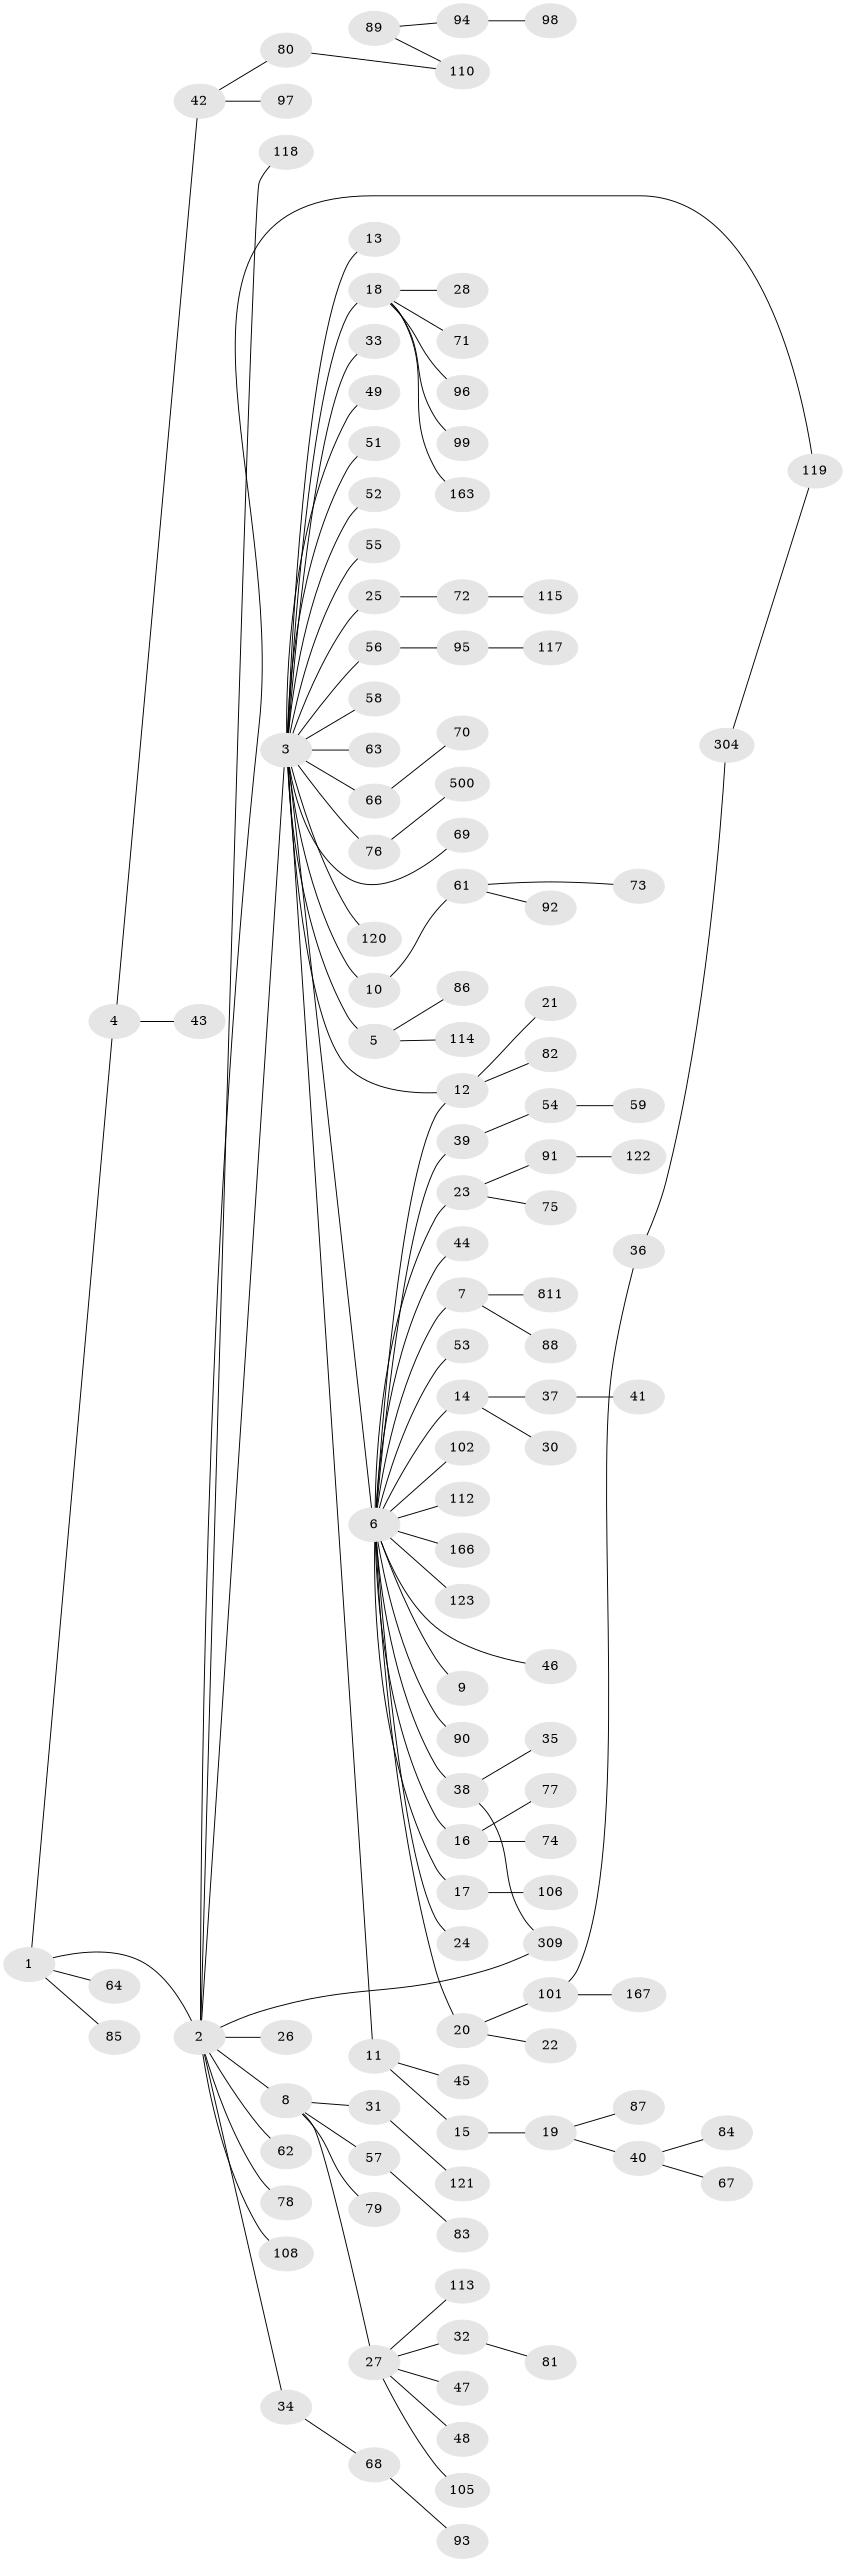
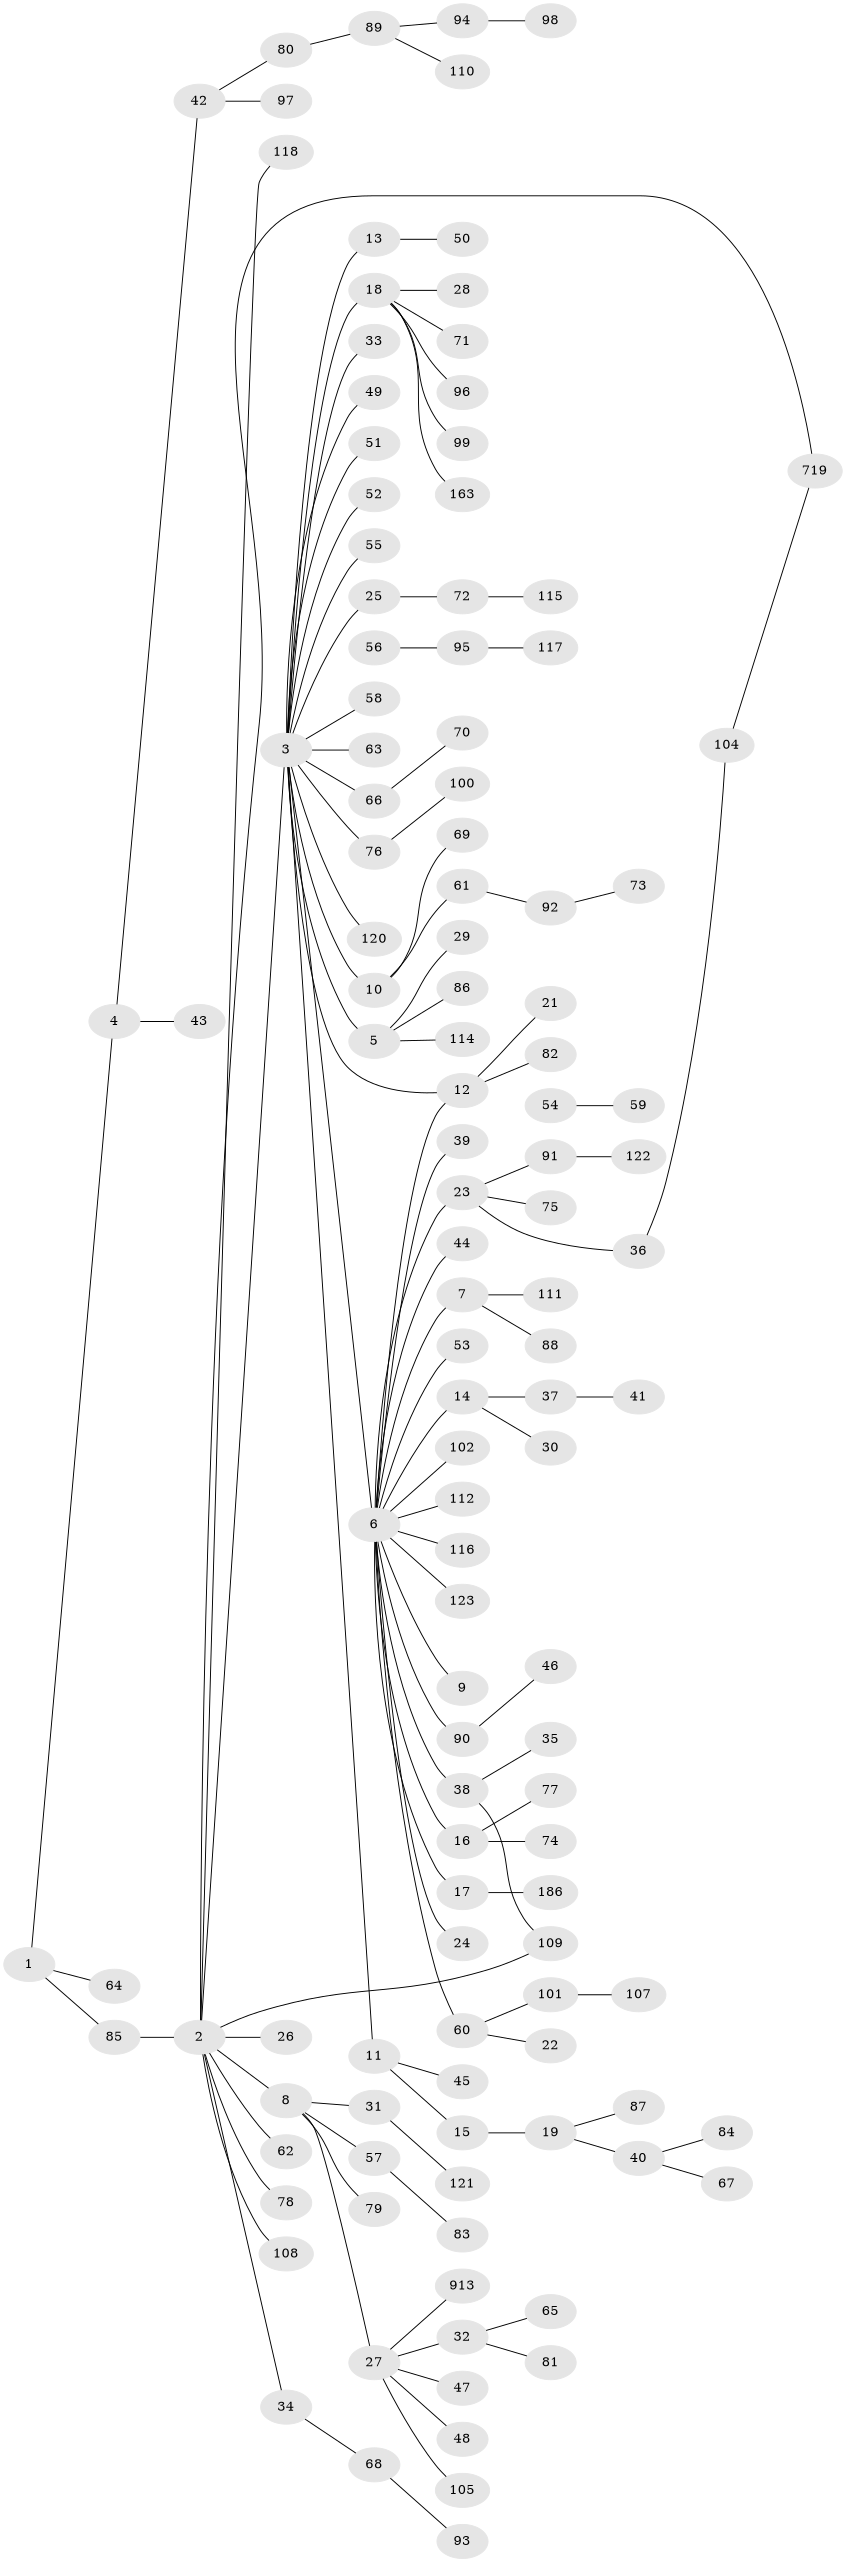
(374, 61) -> (330, 39)
none -> (463, 239)
(815, 471) -> (815, 471)
(327, 697) -> none
(727, 745) -> (727, 745)
(463, 784) -> (463, 784)
(340, 872) -> (418, 913)
(551, 882) -> (595, 897)
none -> (463, 937)
(507, 1124) -> none
(551, 1295) -> (551, 1295)
(463, 1550) -> (463, 1550)
(434, 1625) -> (507, 1703)
(608, 1627) -> (542, 1239)
(551, 1893) -> (551, 1893)
(551, 1944) -> (551, 1944)
(136, 1959) -> (157, 2037)
(639, 1995) -> (639, 1995)
(463, 2031) -> (463, 2031)
(463, 2286) -> (463, 2286)
none -> (551, 2312)
